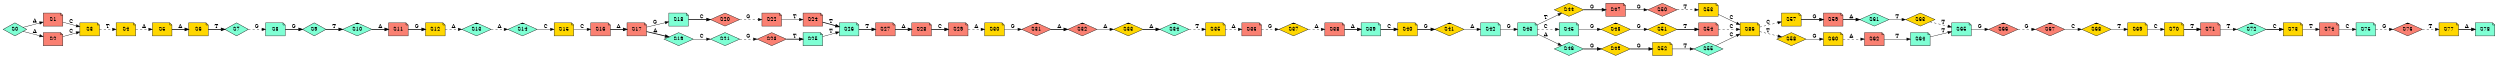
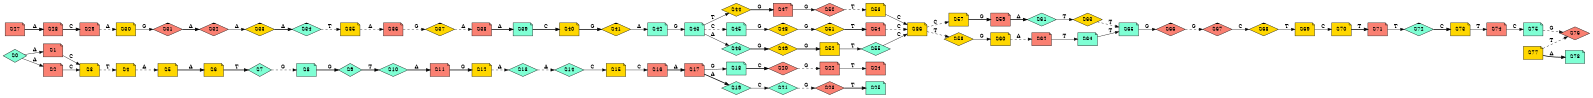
(849, 29) -> none
(2429, 29) -> (1554, 43)
